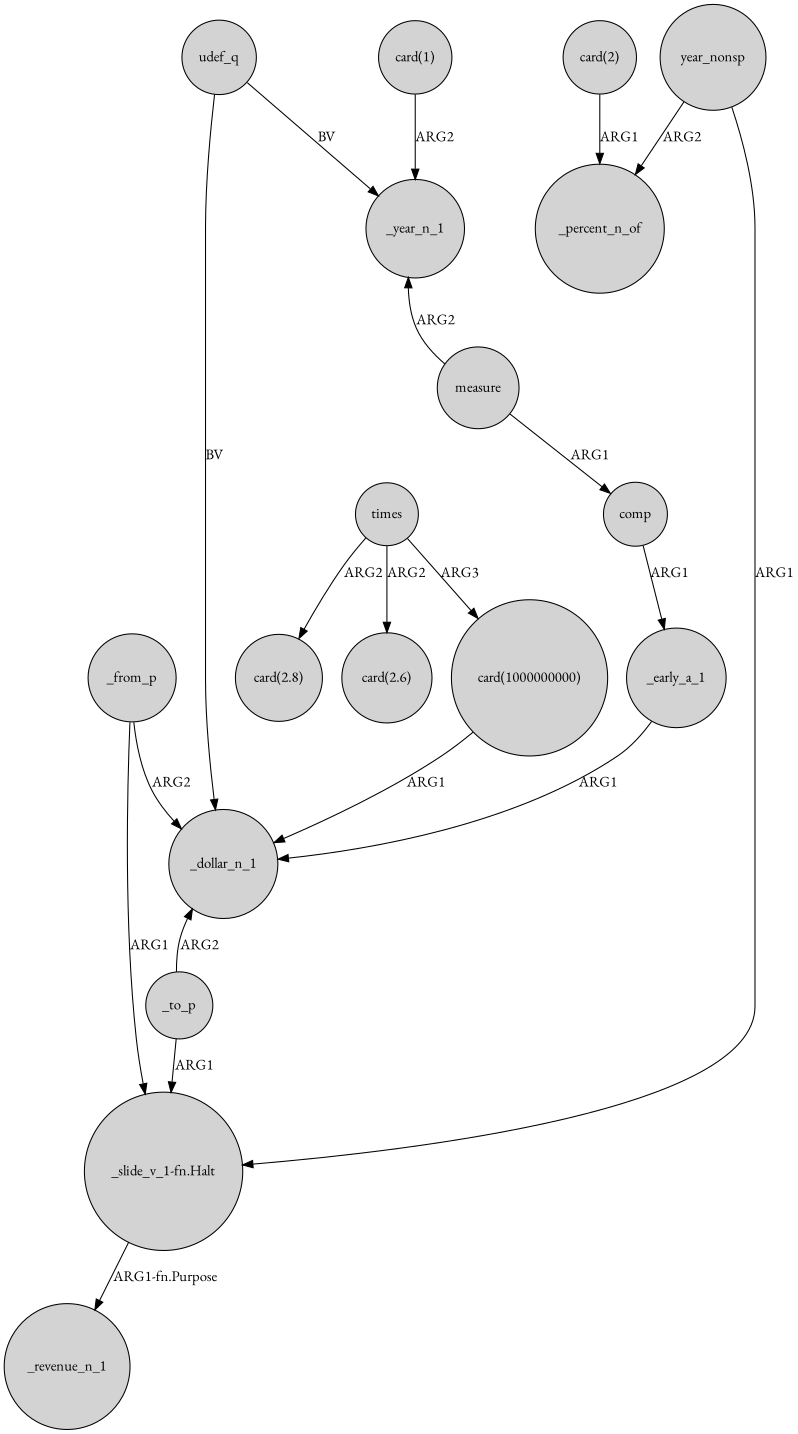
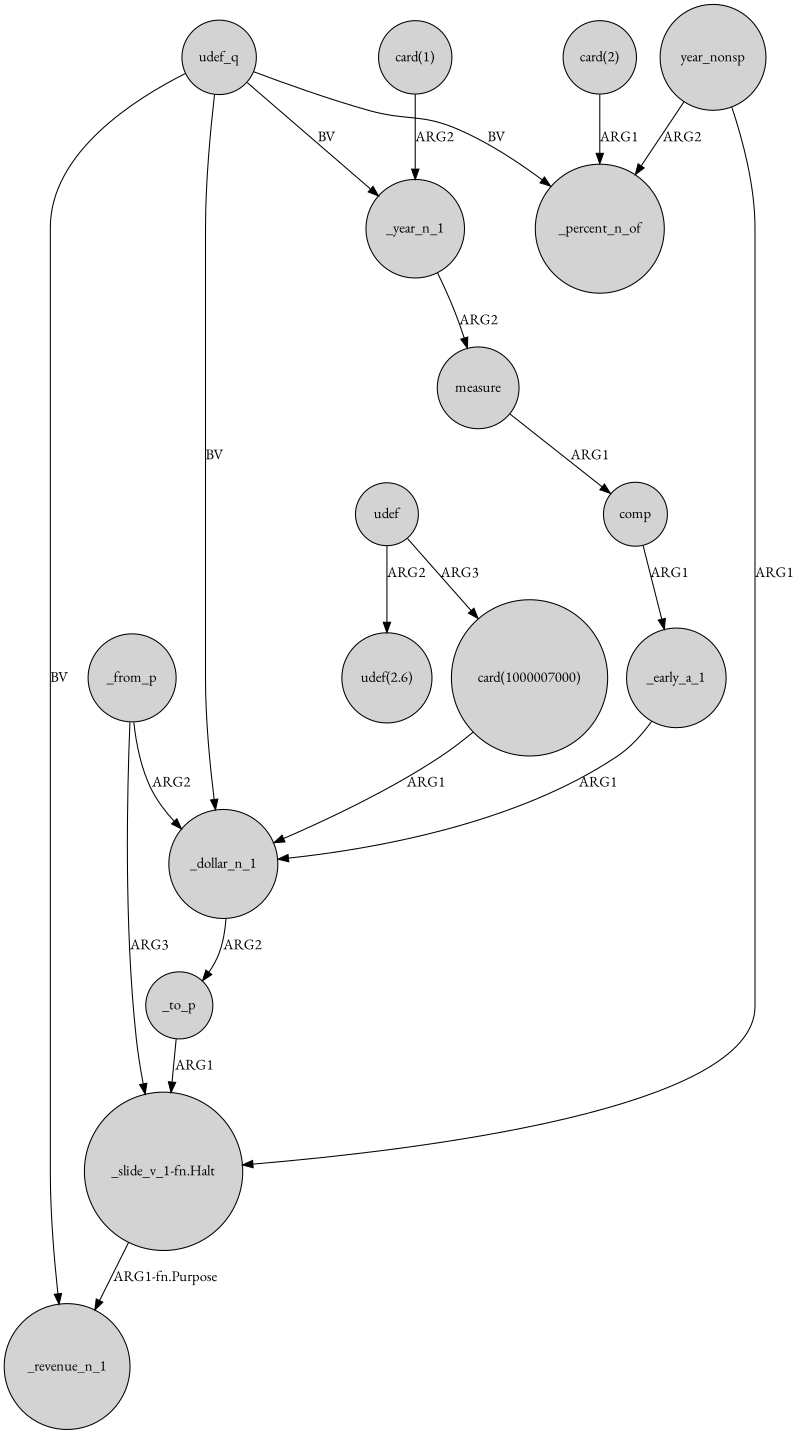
none -> (403, 117)
(417, 330) -> (452, 305)
(387, 514) -> (387, 514)
none -> (50, 654)
(279, 678) -> none
(387, 678) -> (387, 678)
(530, 678) -> (530, 678)
(179, 944) -> (221, 947)
(149, 945) -> (149, 945)
